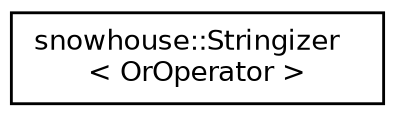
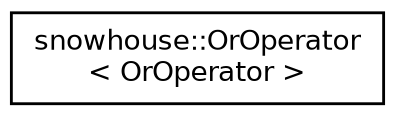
(197, 58) -> (197, 58)
